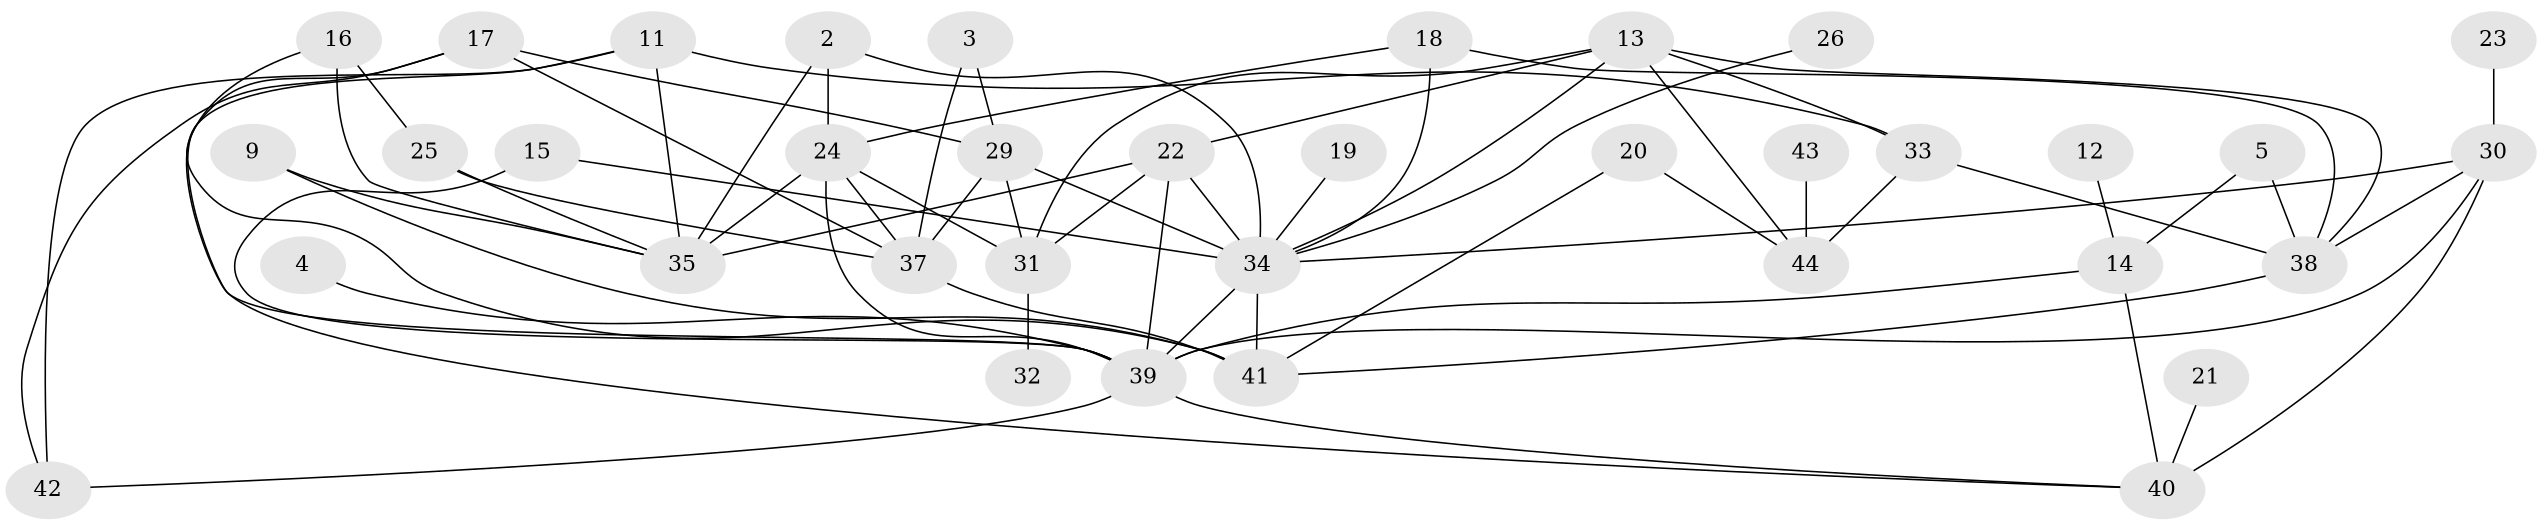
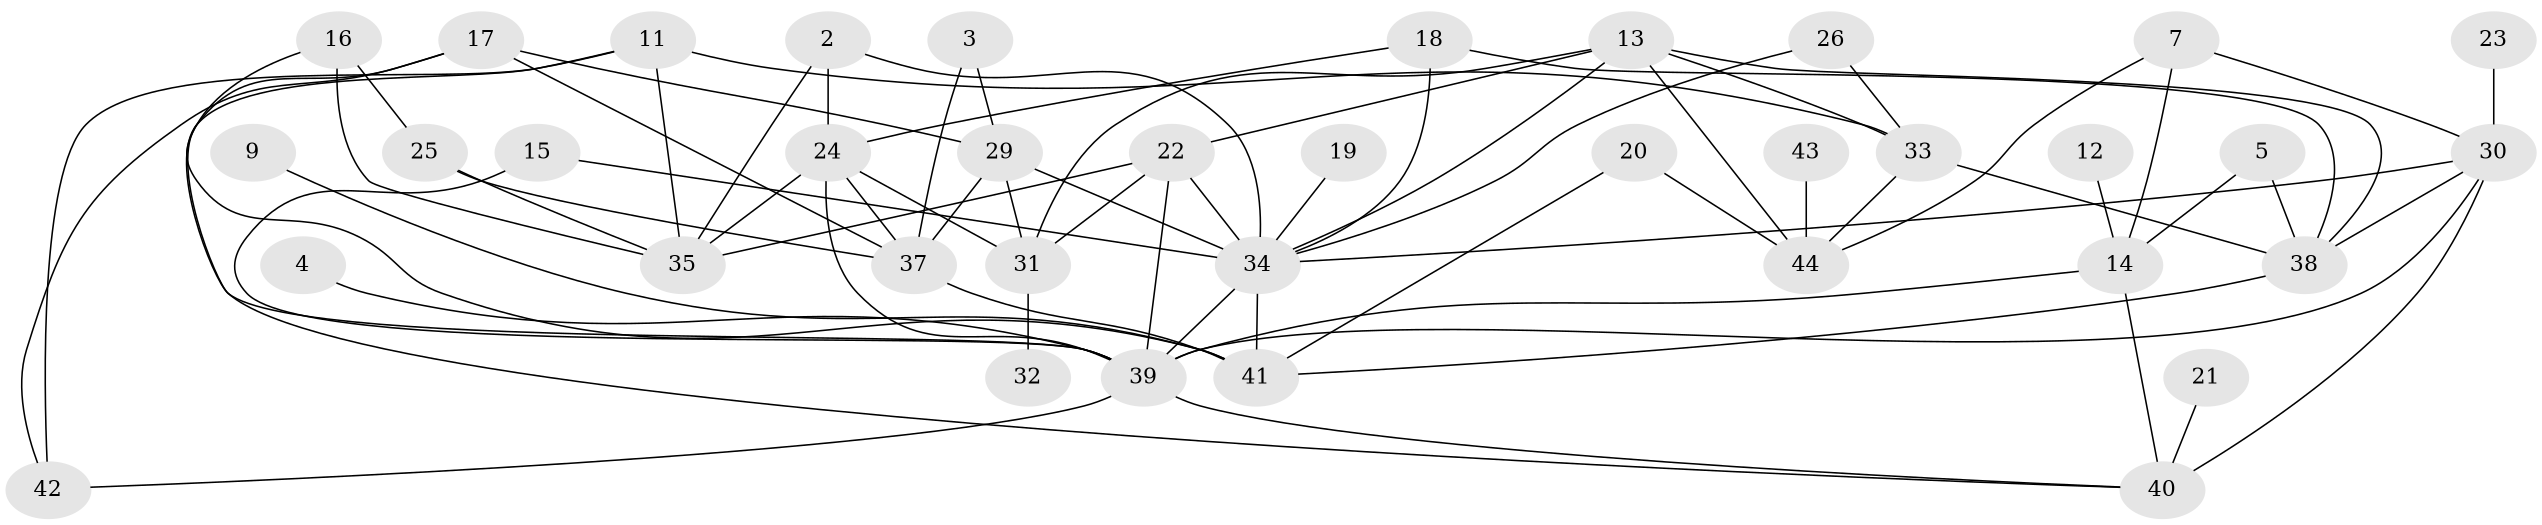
none -> (2177, 40)
none -> (1875, 97)
(419, 208) -> none
